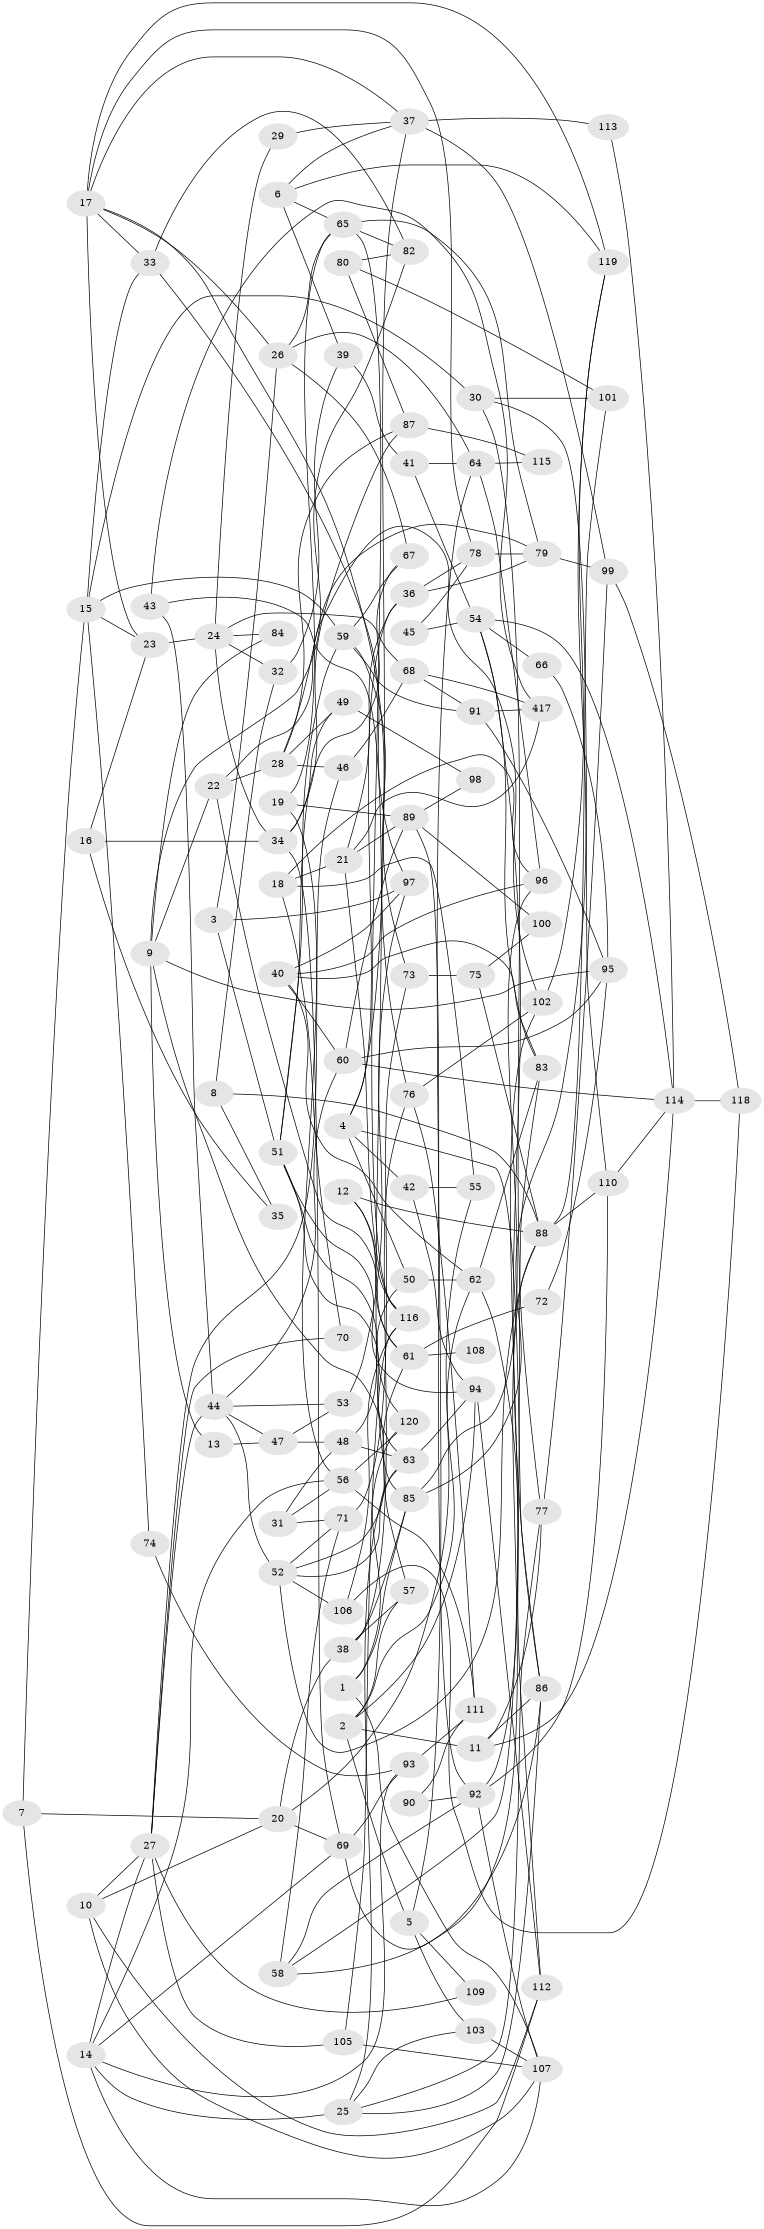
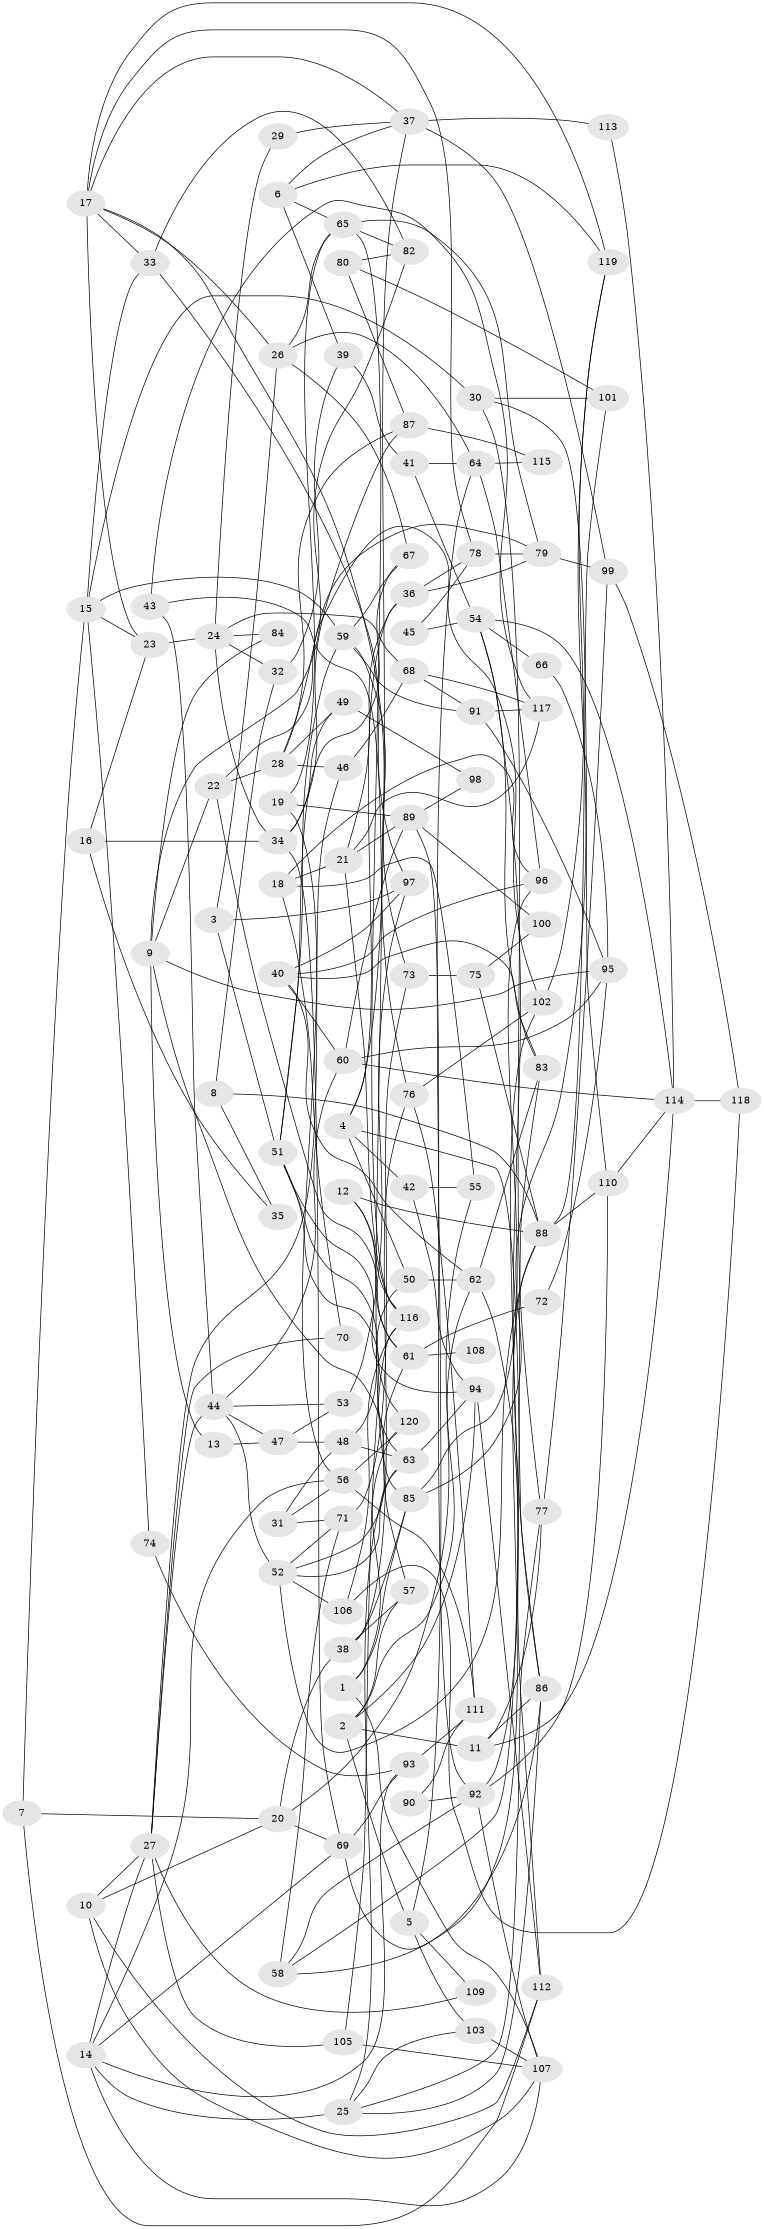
(542, 709) -> (542, 709)
